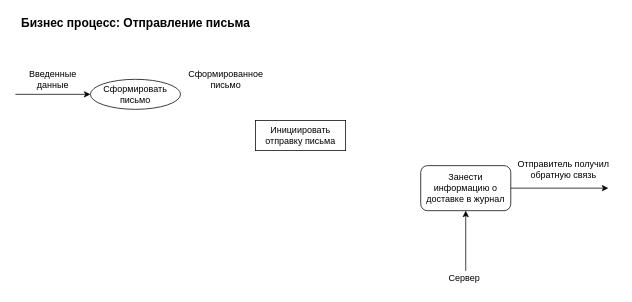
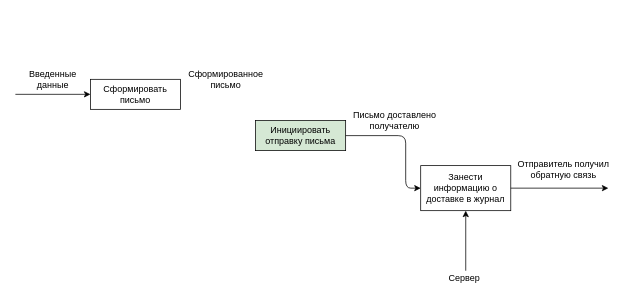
(135, 23) -> none
(135, 94) -> (135, 94)
none -> (394, 120)
(300, 135) -> (300, 135)
none -> (404, 137)
(465, 188) -> (465, 188)
